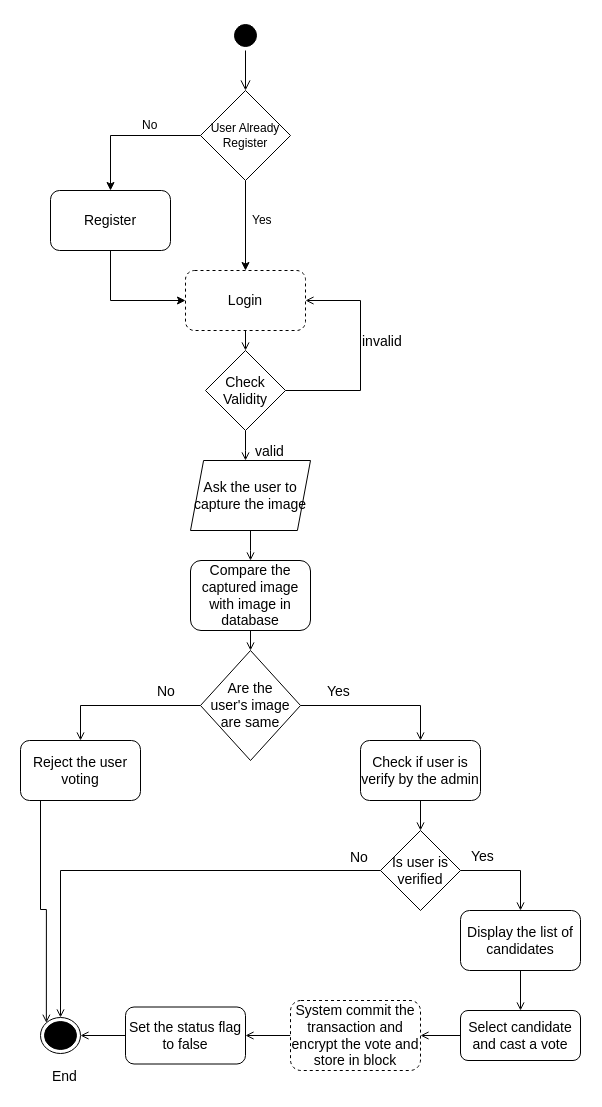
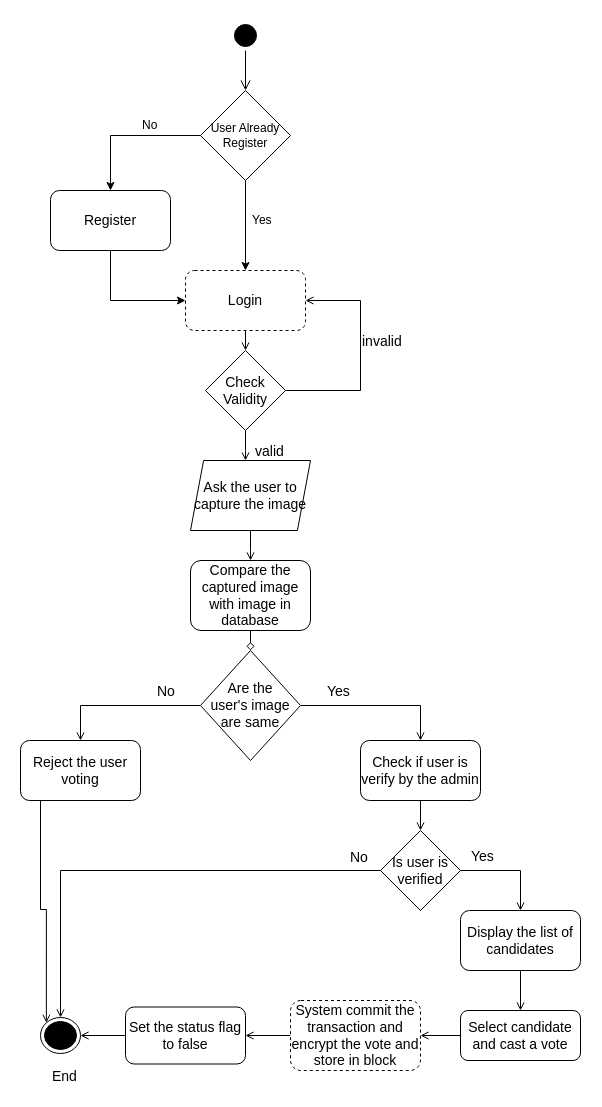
(251, 644) -> (251, 642)
